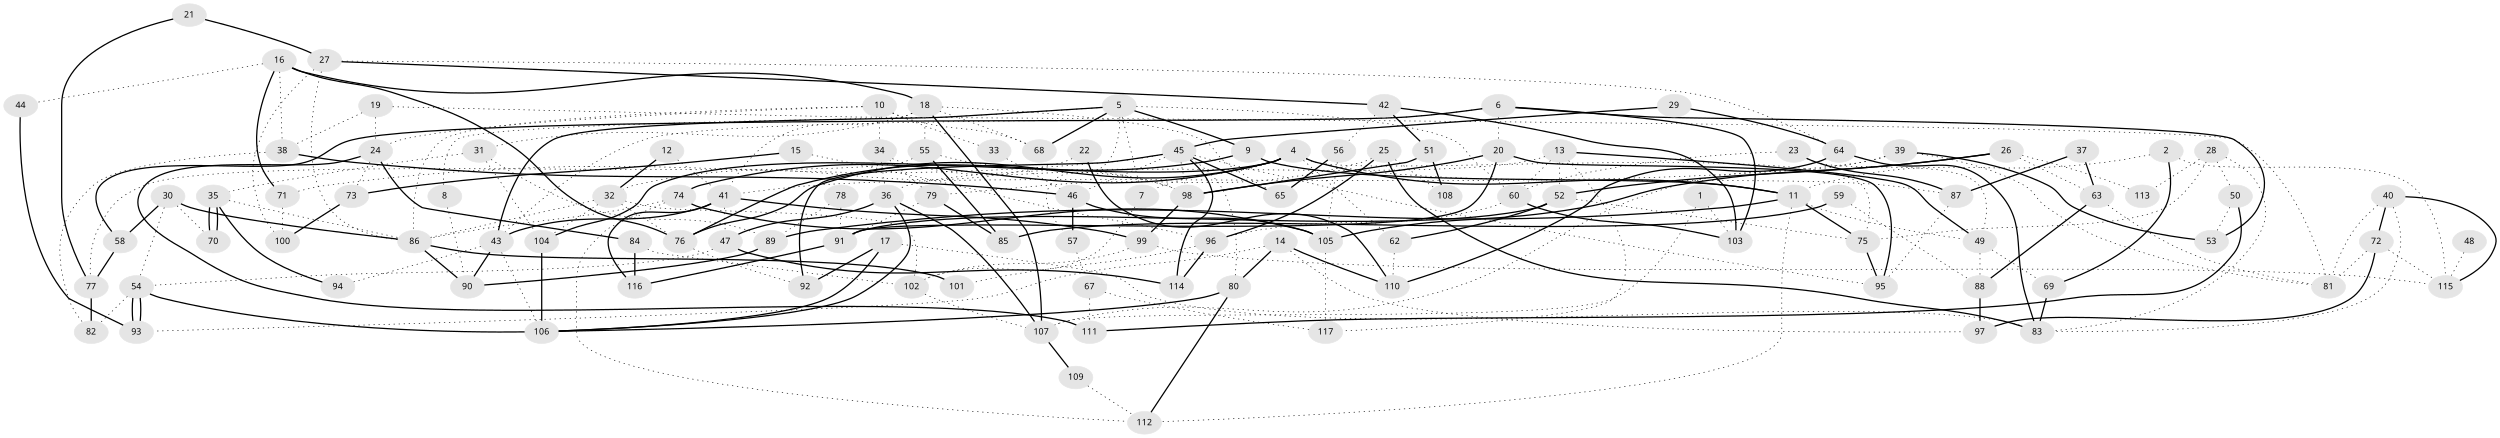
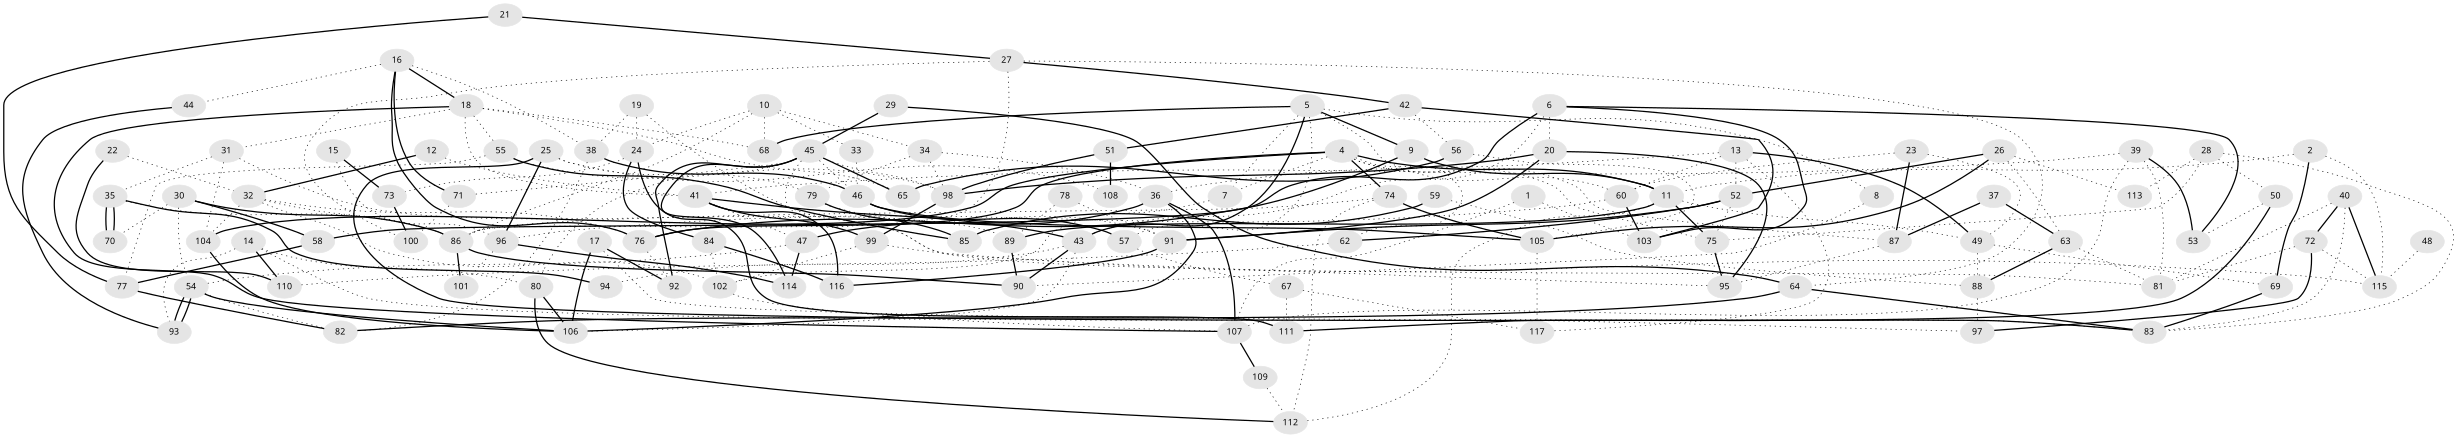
(1650, 173) -> (1069, 318)
(1257, 264) -> (391, 268)
(1980, 311) -> (1977, 306)
